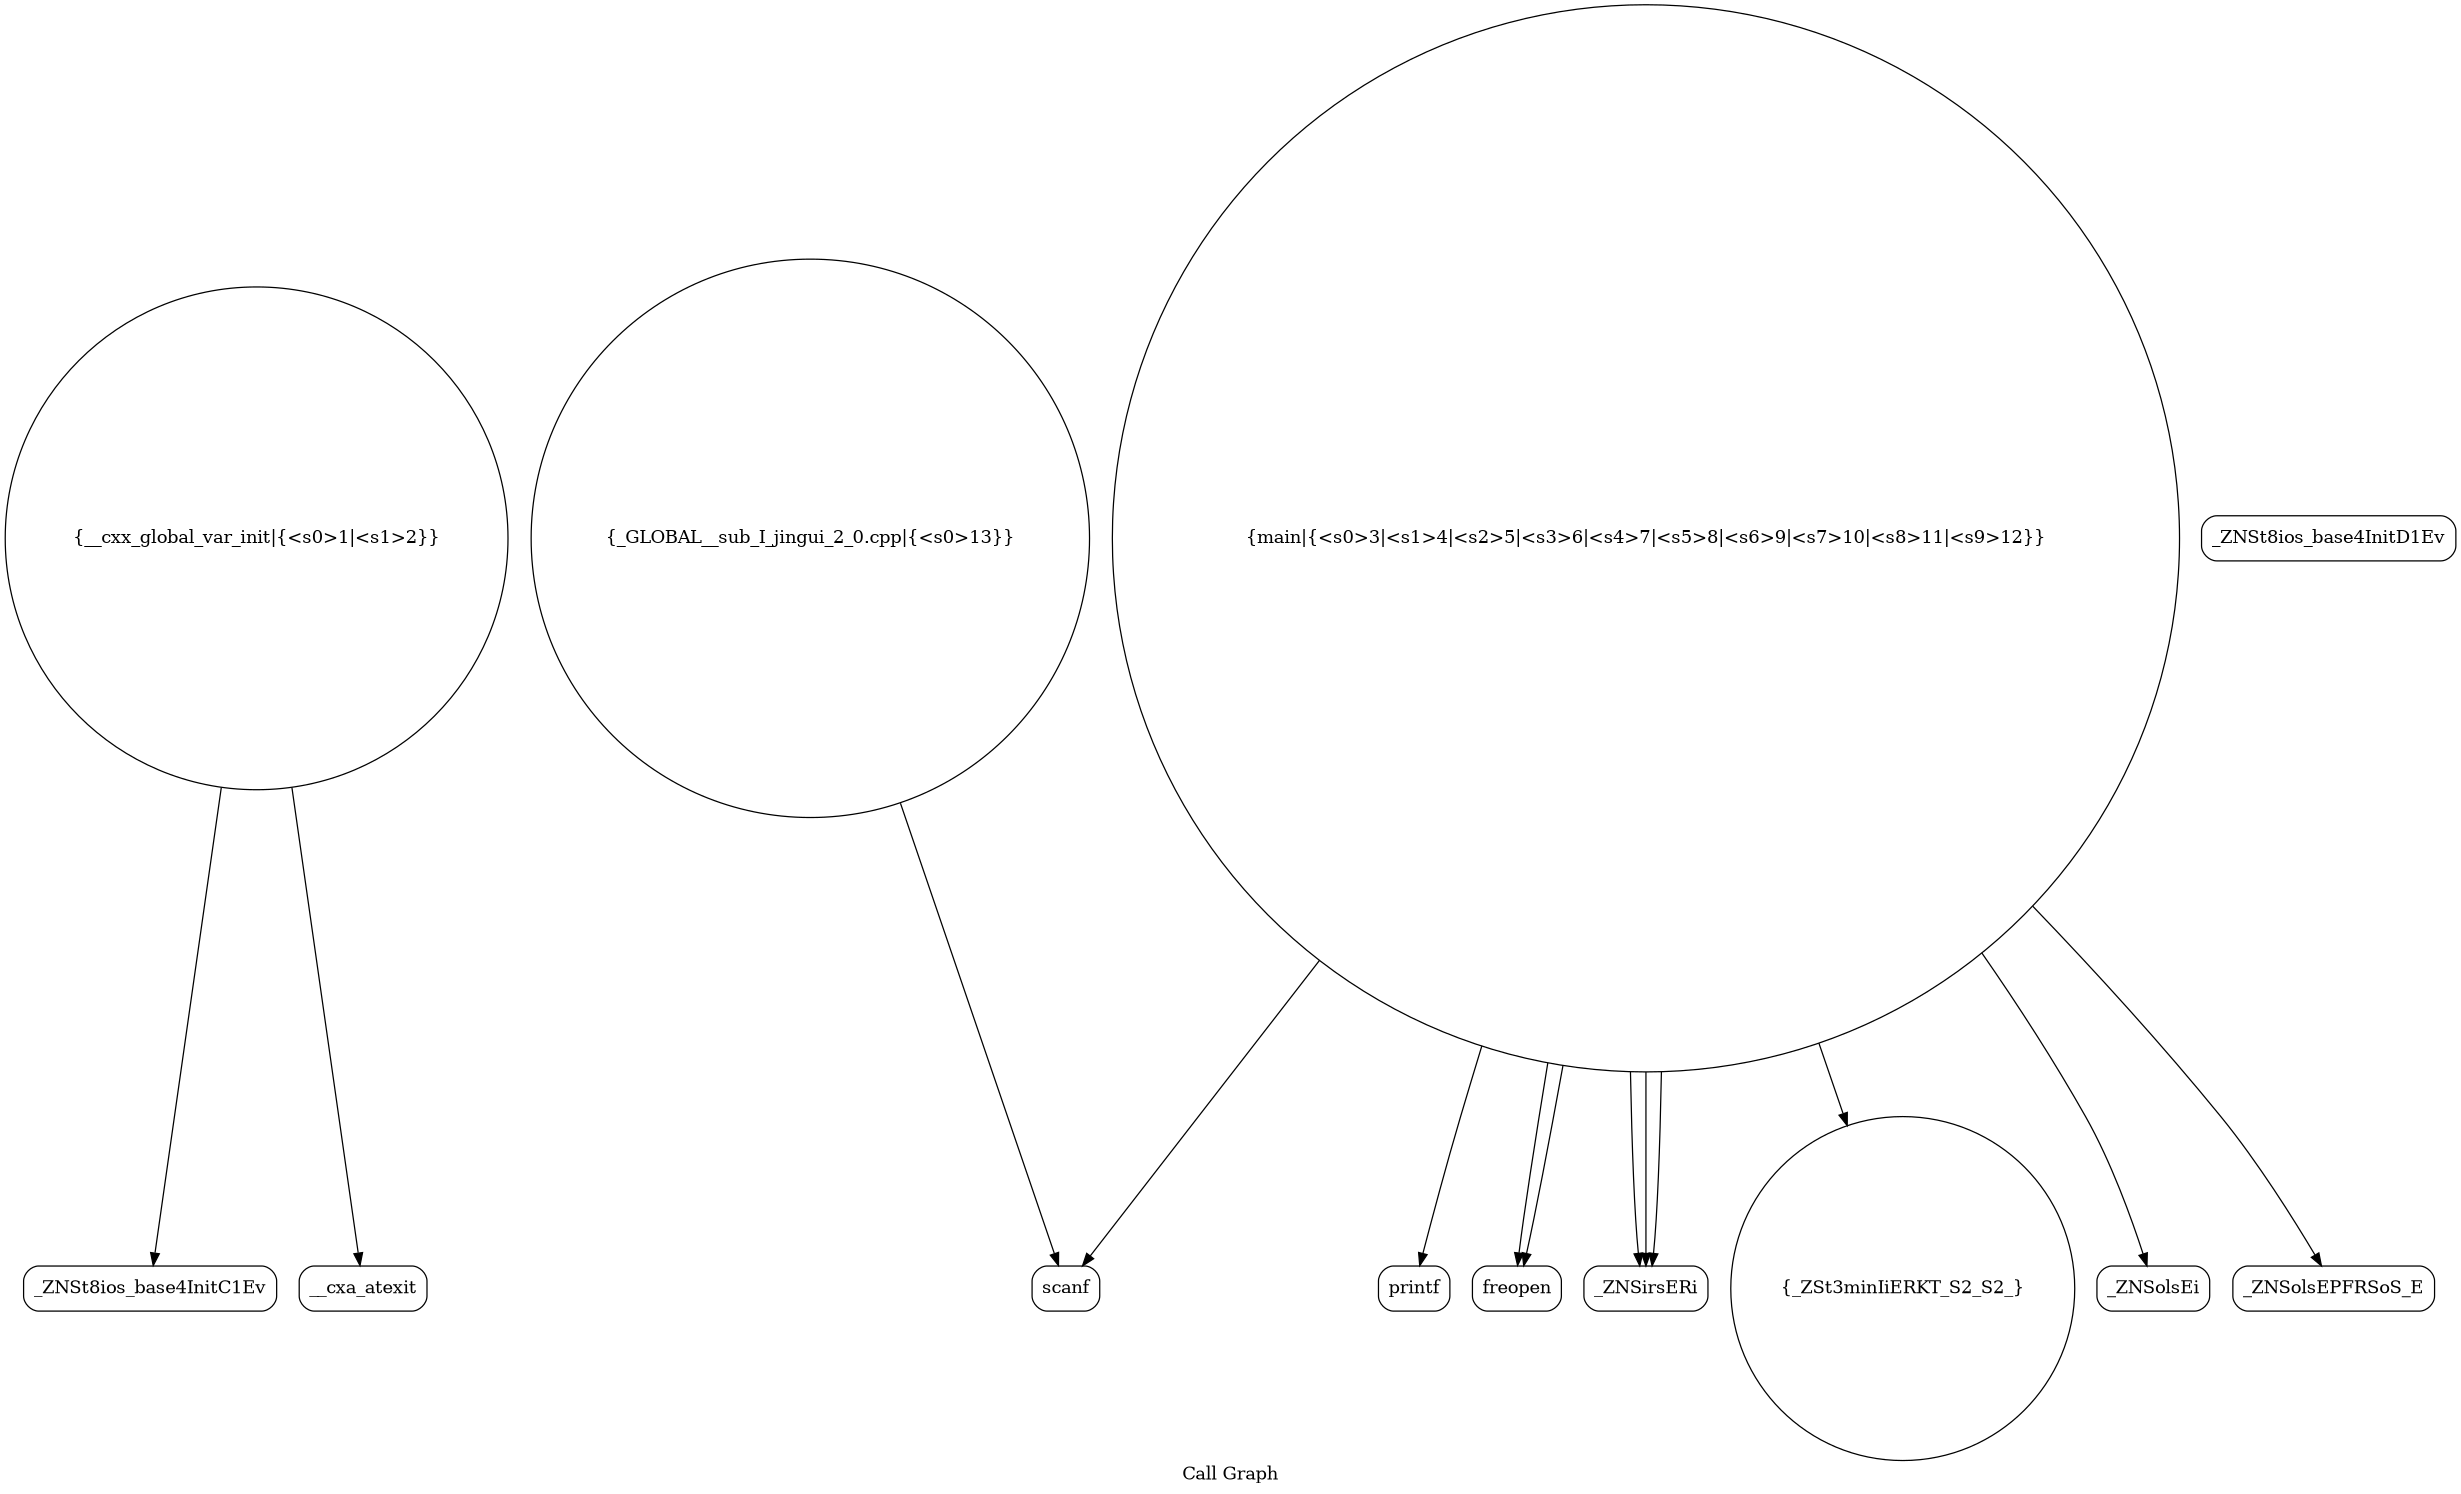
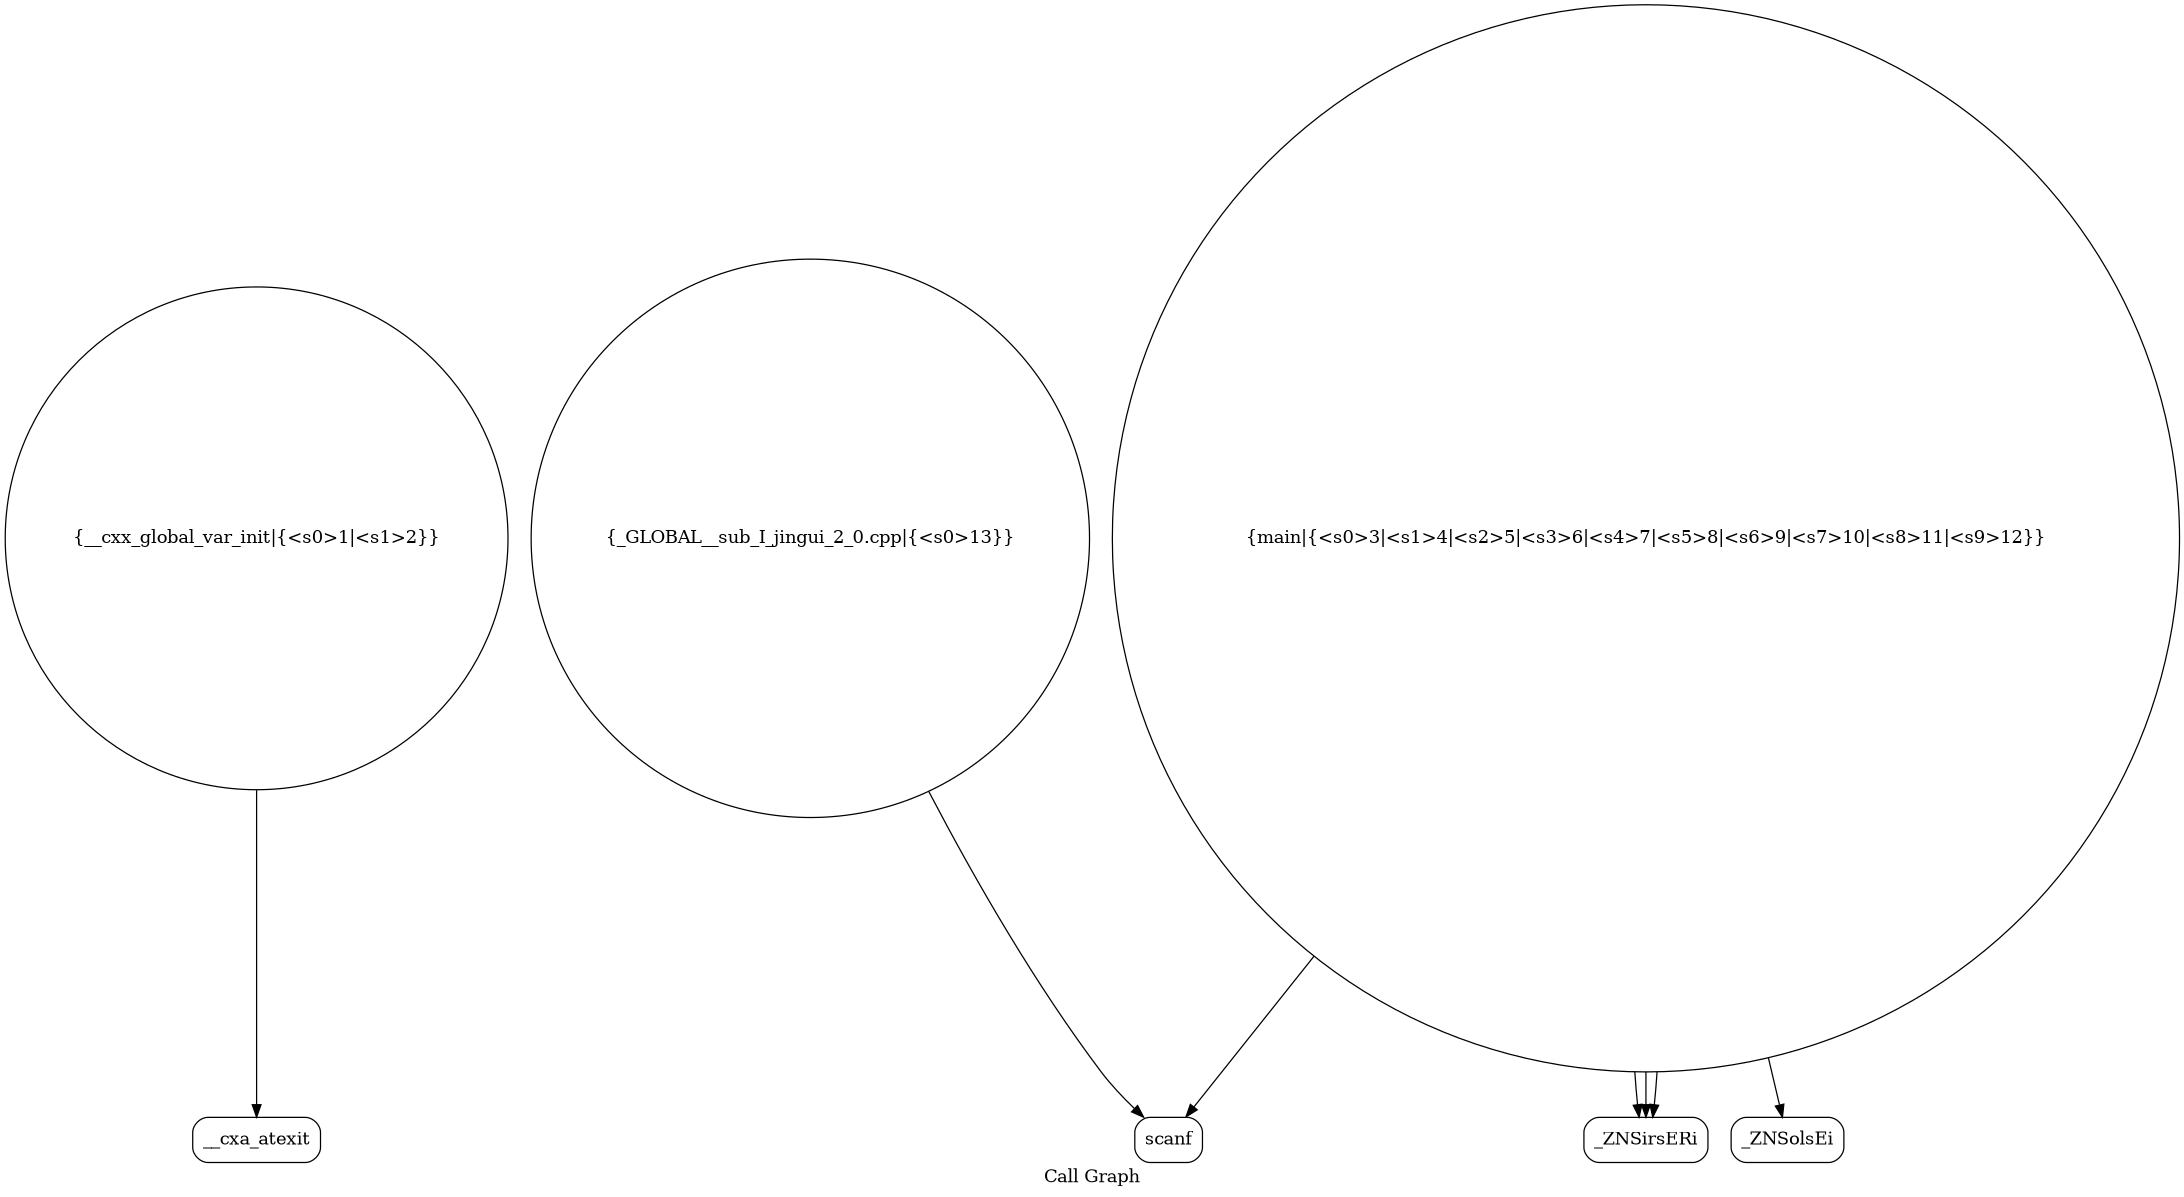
(2329, 538) -> none
(150, 1289) -> none
(1414, 1289) -> none
(1517, 1289) -> none
(1903, 1289) -> none
(2334, 1289) -> none
